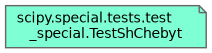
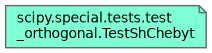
(106, 27) -> (106, 27)
